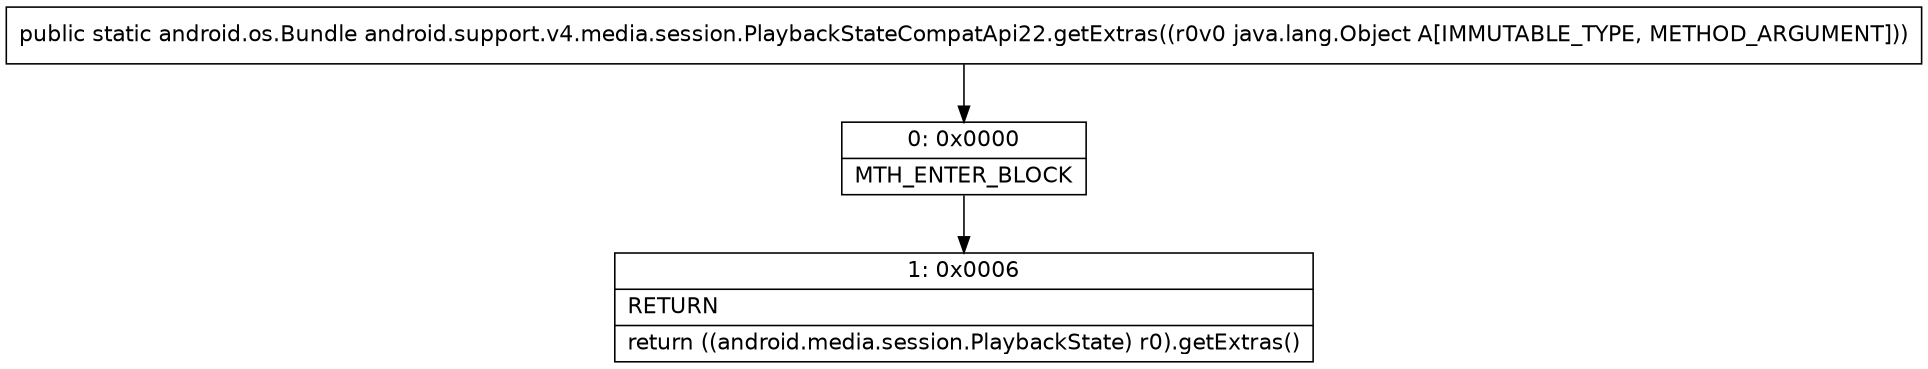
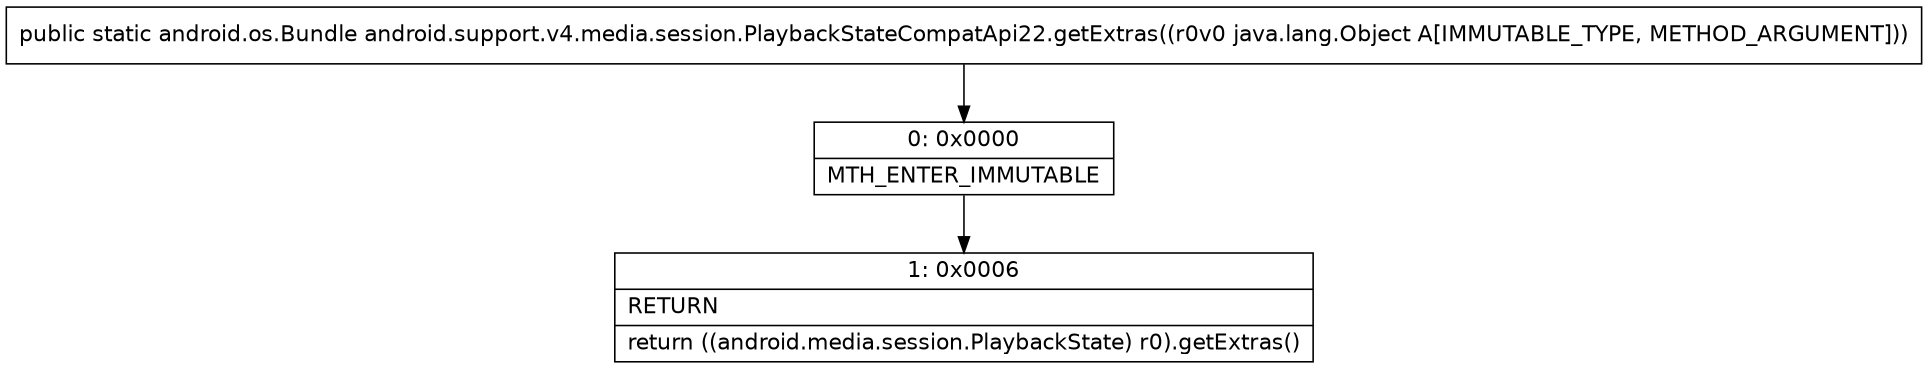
(964, 176) -> (964, 176)
